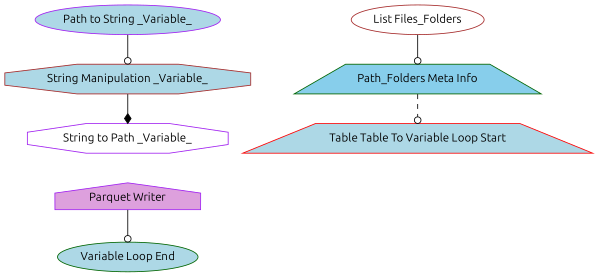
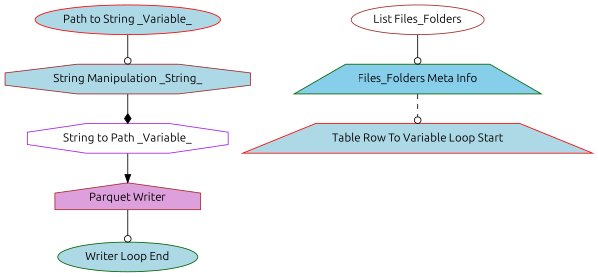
(128, 20) -> (128, 20)
(128, 79) -> (128, 79)
(418, 79) -> (418, 79)
(418, 138) -> (418, 138)
none -> (128, 164)
(128, 198) -> (128, 198)
(128, 257) -> (128, 257)
